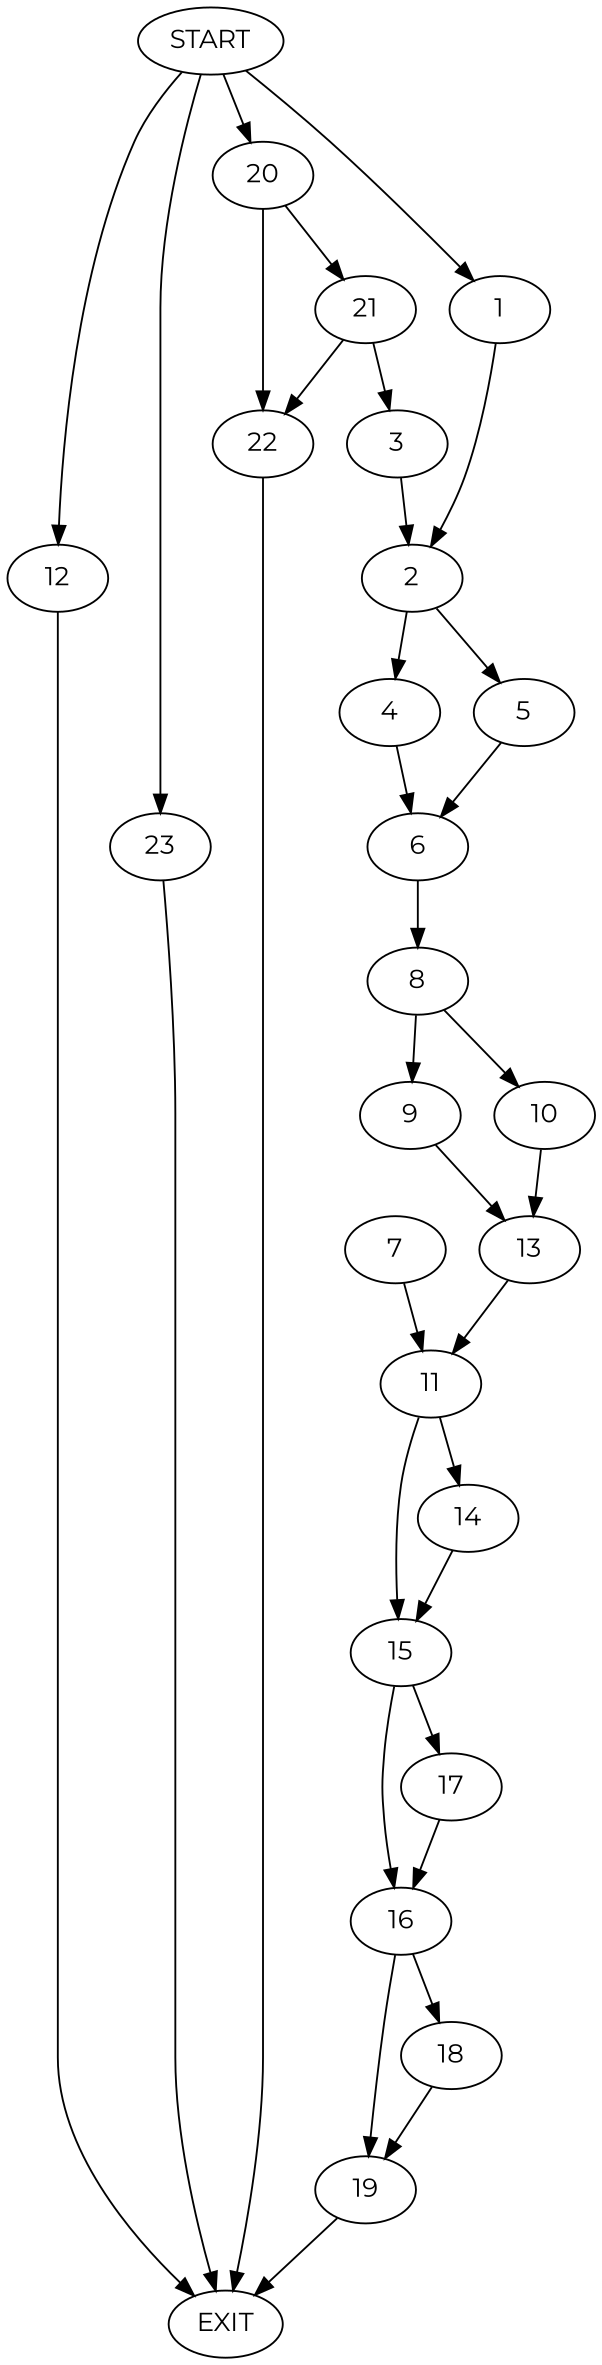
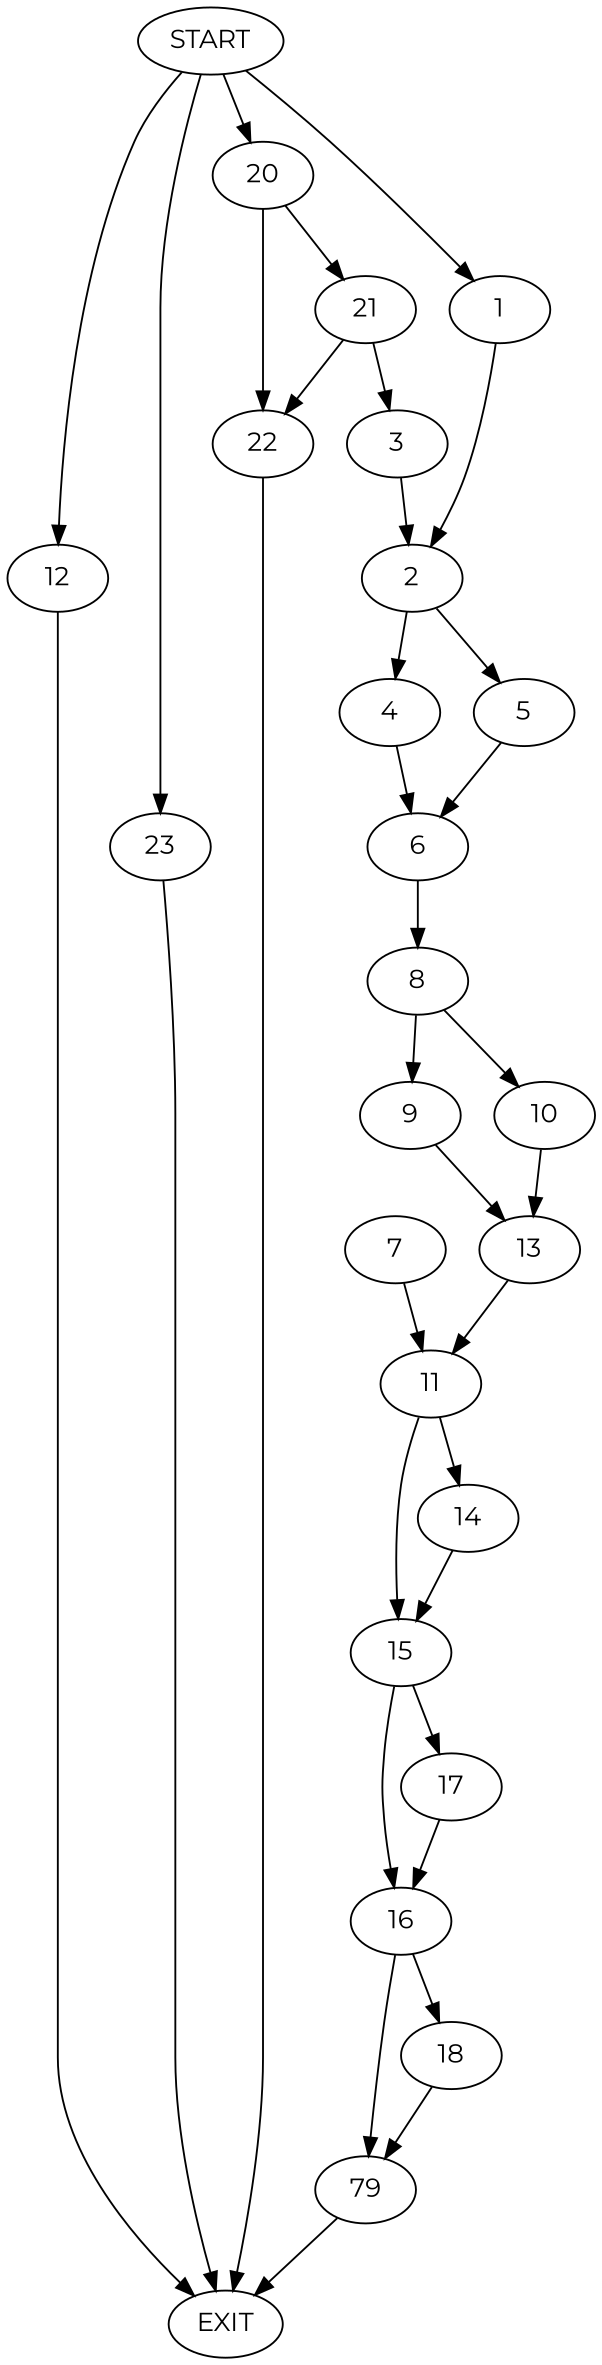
(366, 2190) -> (366, 2190)
